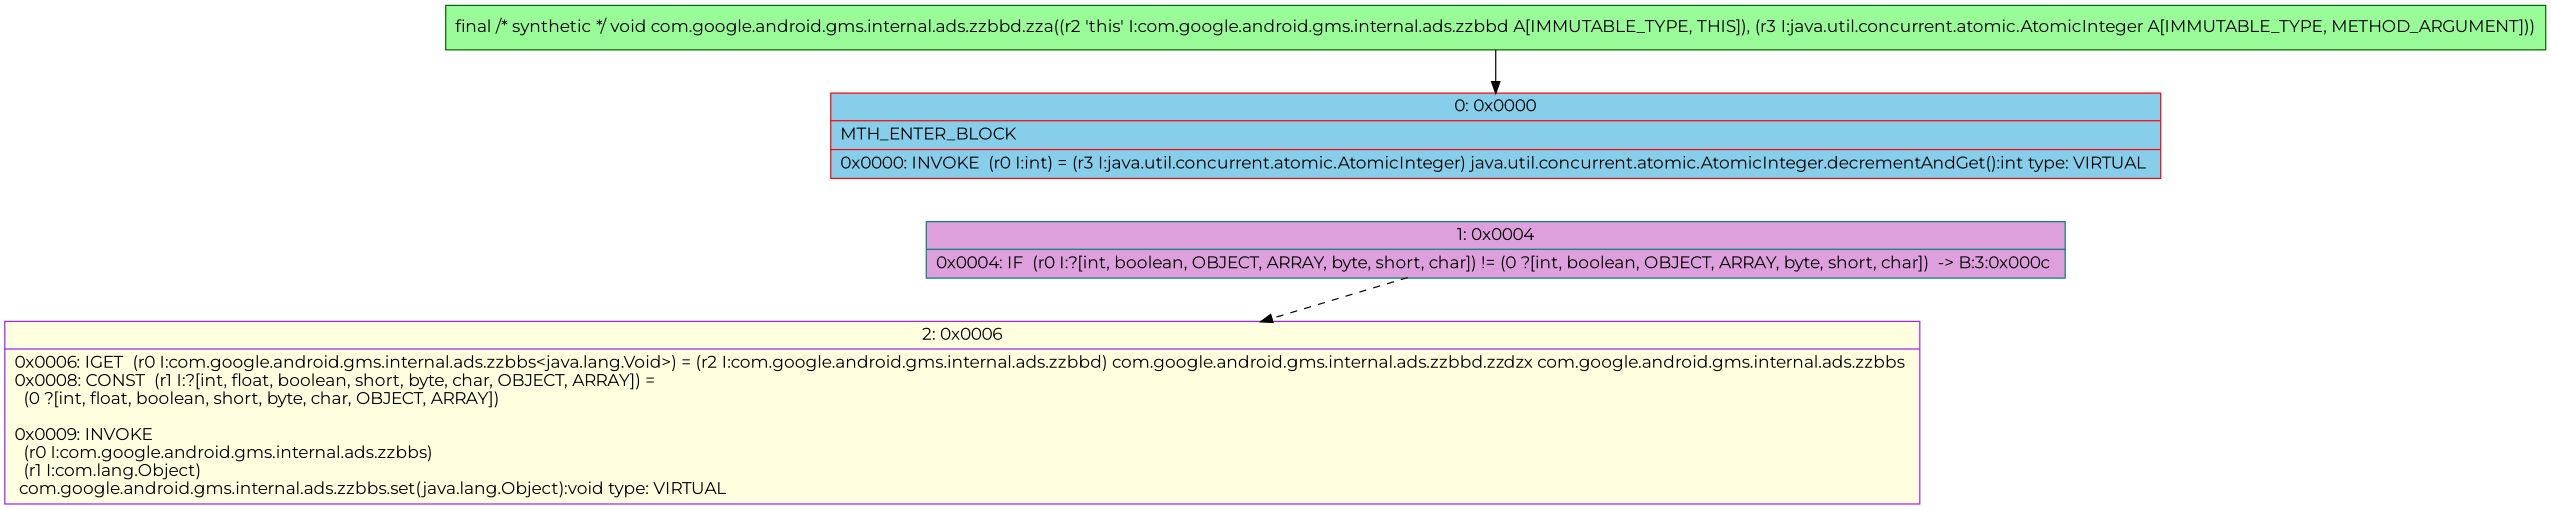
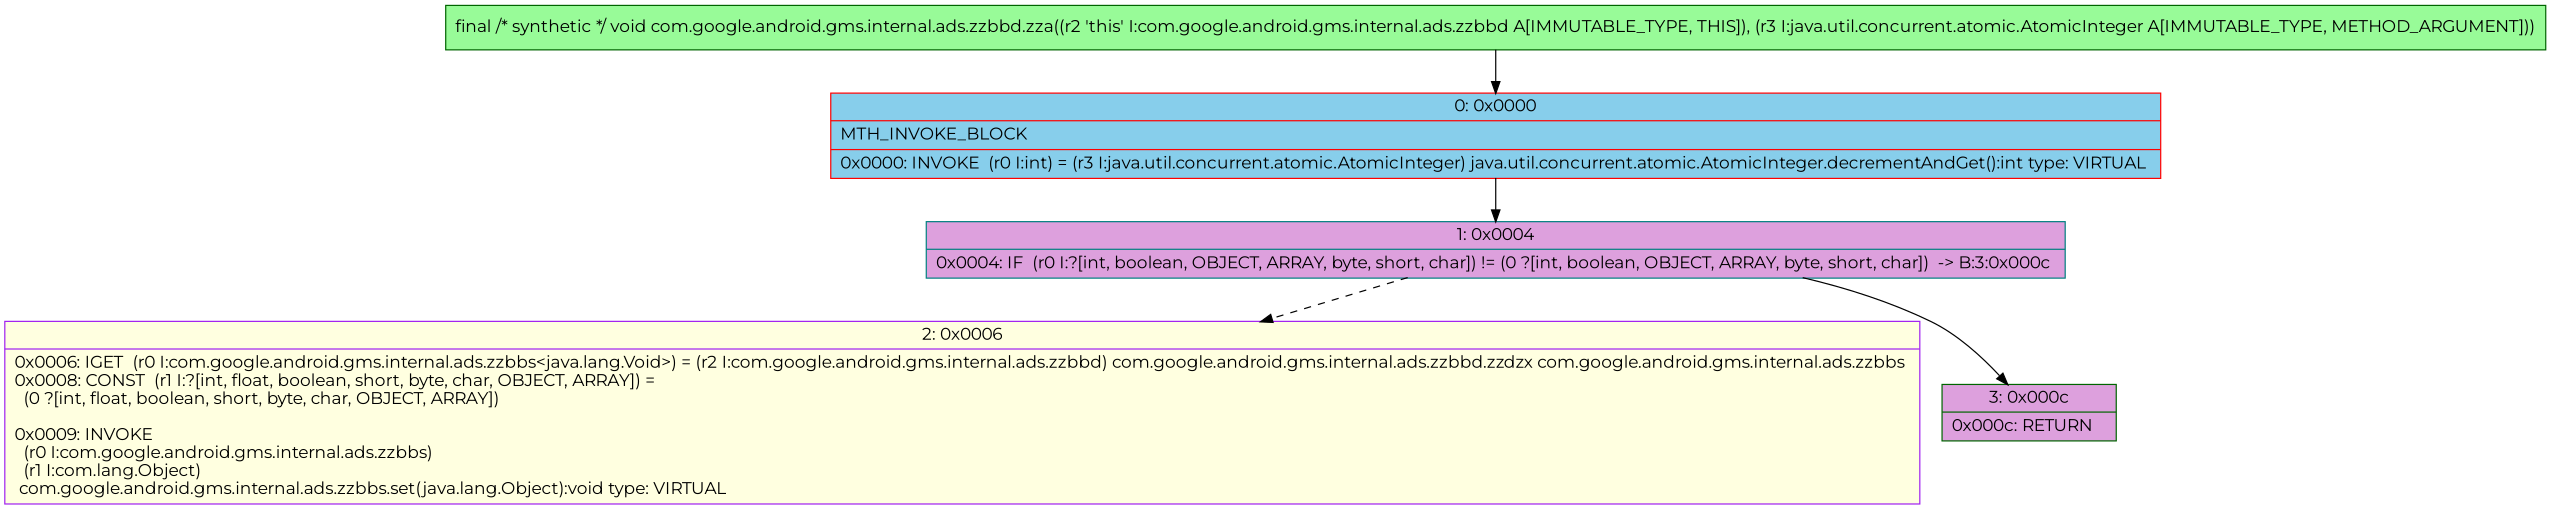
(929, 135) -> (934, 135)
none -> (1496, 194)
none -> (2029, 413)
